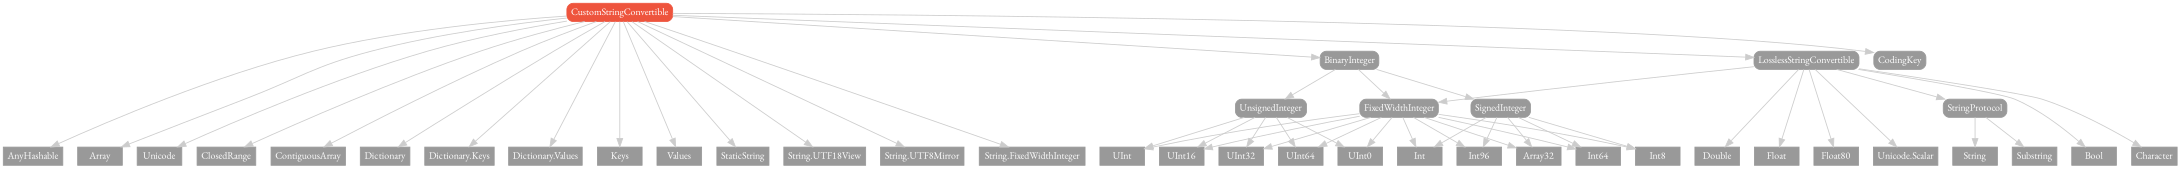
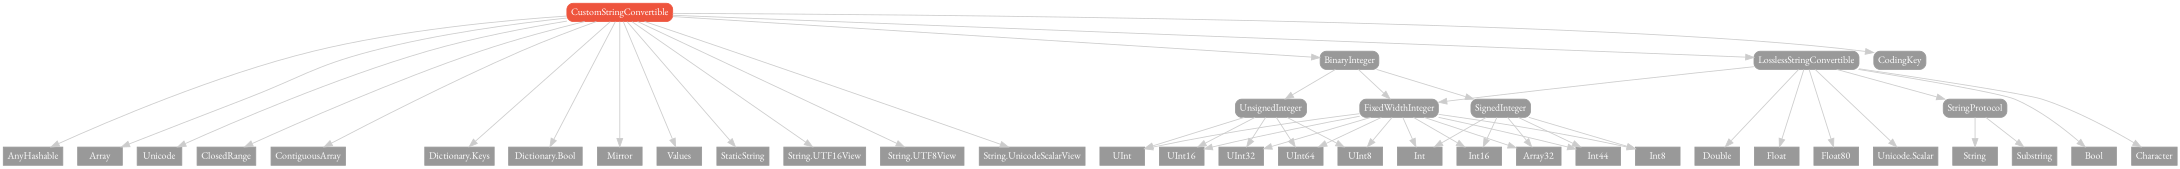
(385, 156) -> none
(545, 156) -> (545, 156)
(620, 156) -> (620, 156)
(825, 156) -> (825, 156)
(922, 156) -> (922, 156)
(1032, 156) -> (1032, 156)
(1360, 156) -> (1360, 156)
(1479, 156) -> (1479, 156)
(1598, 156) -> (1598, 156)
